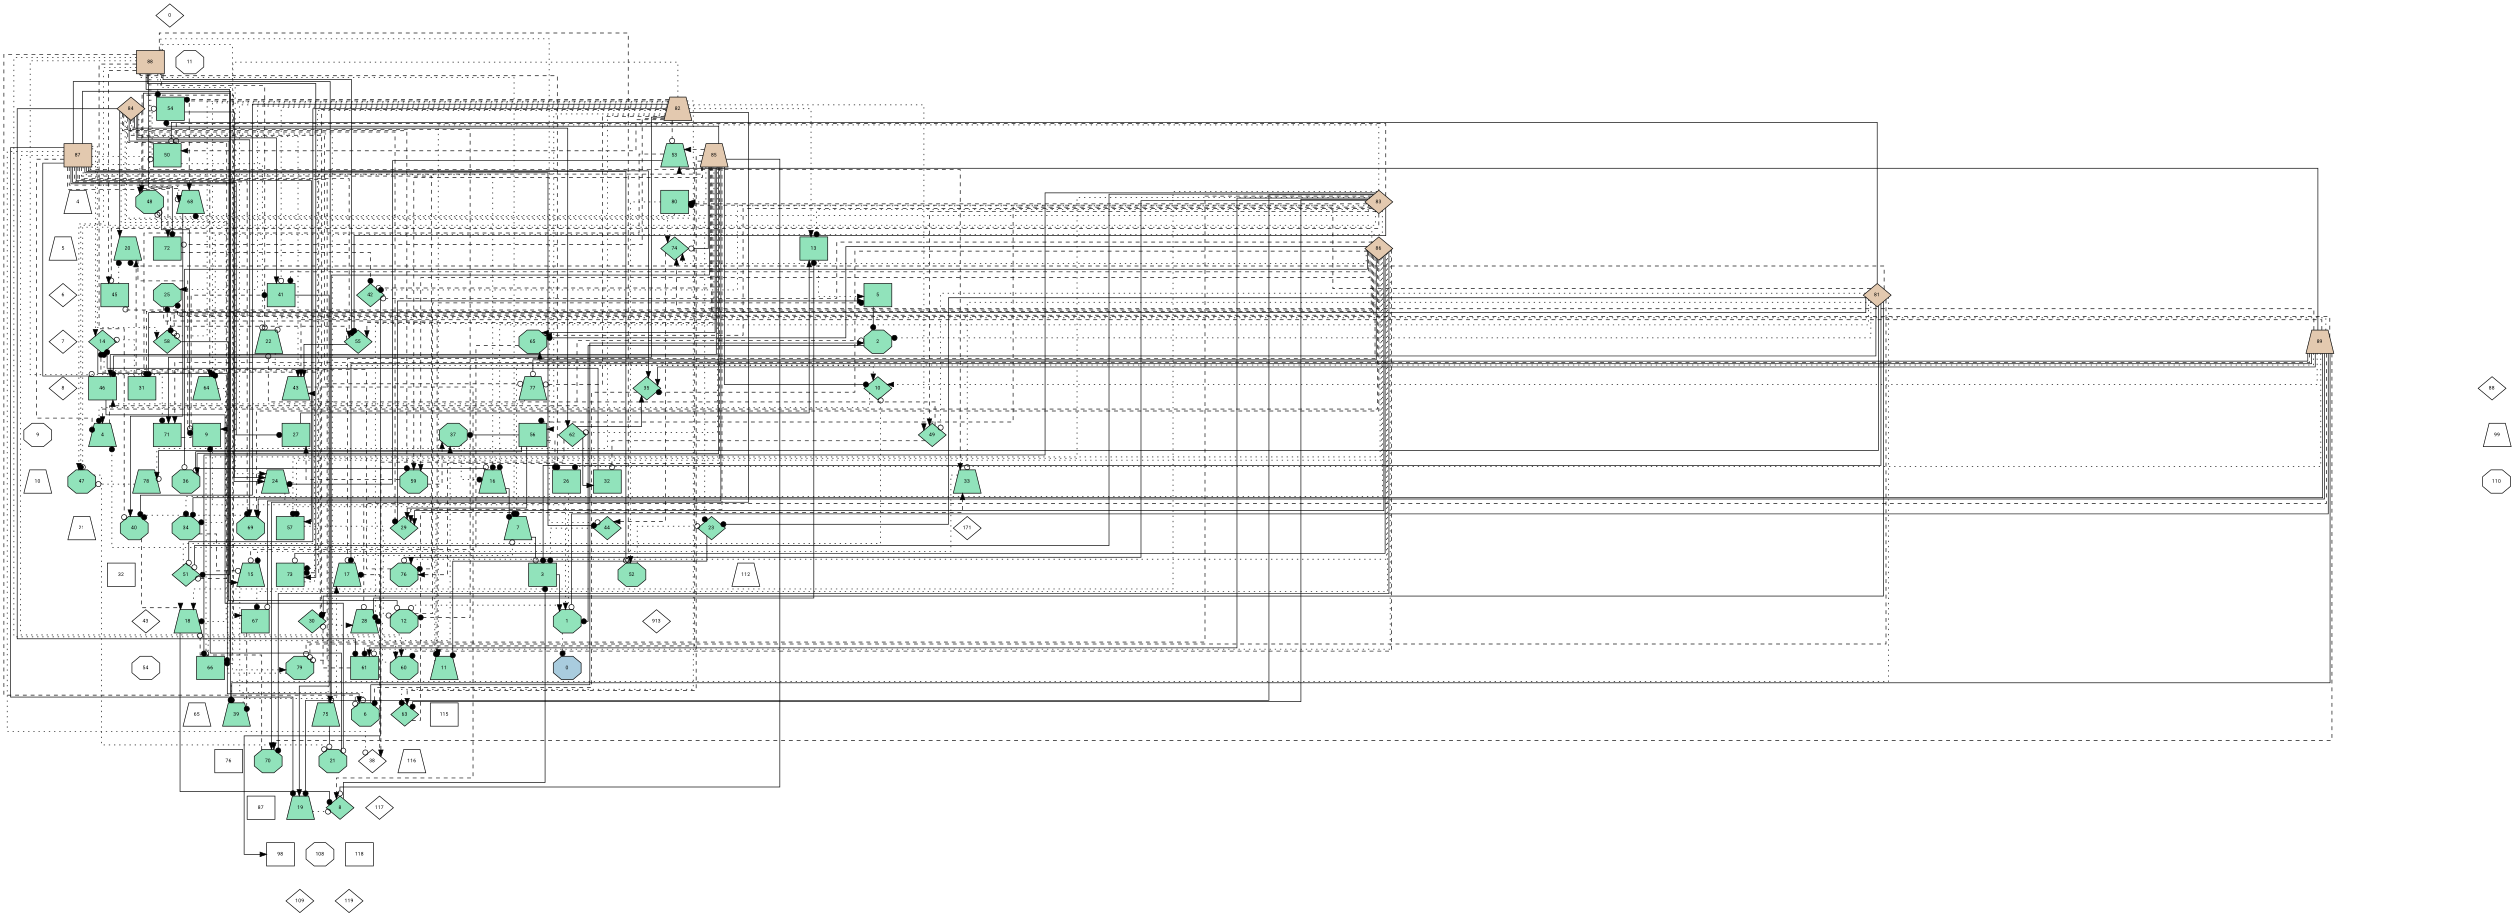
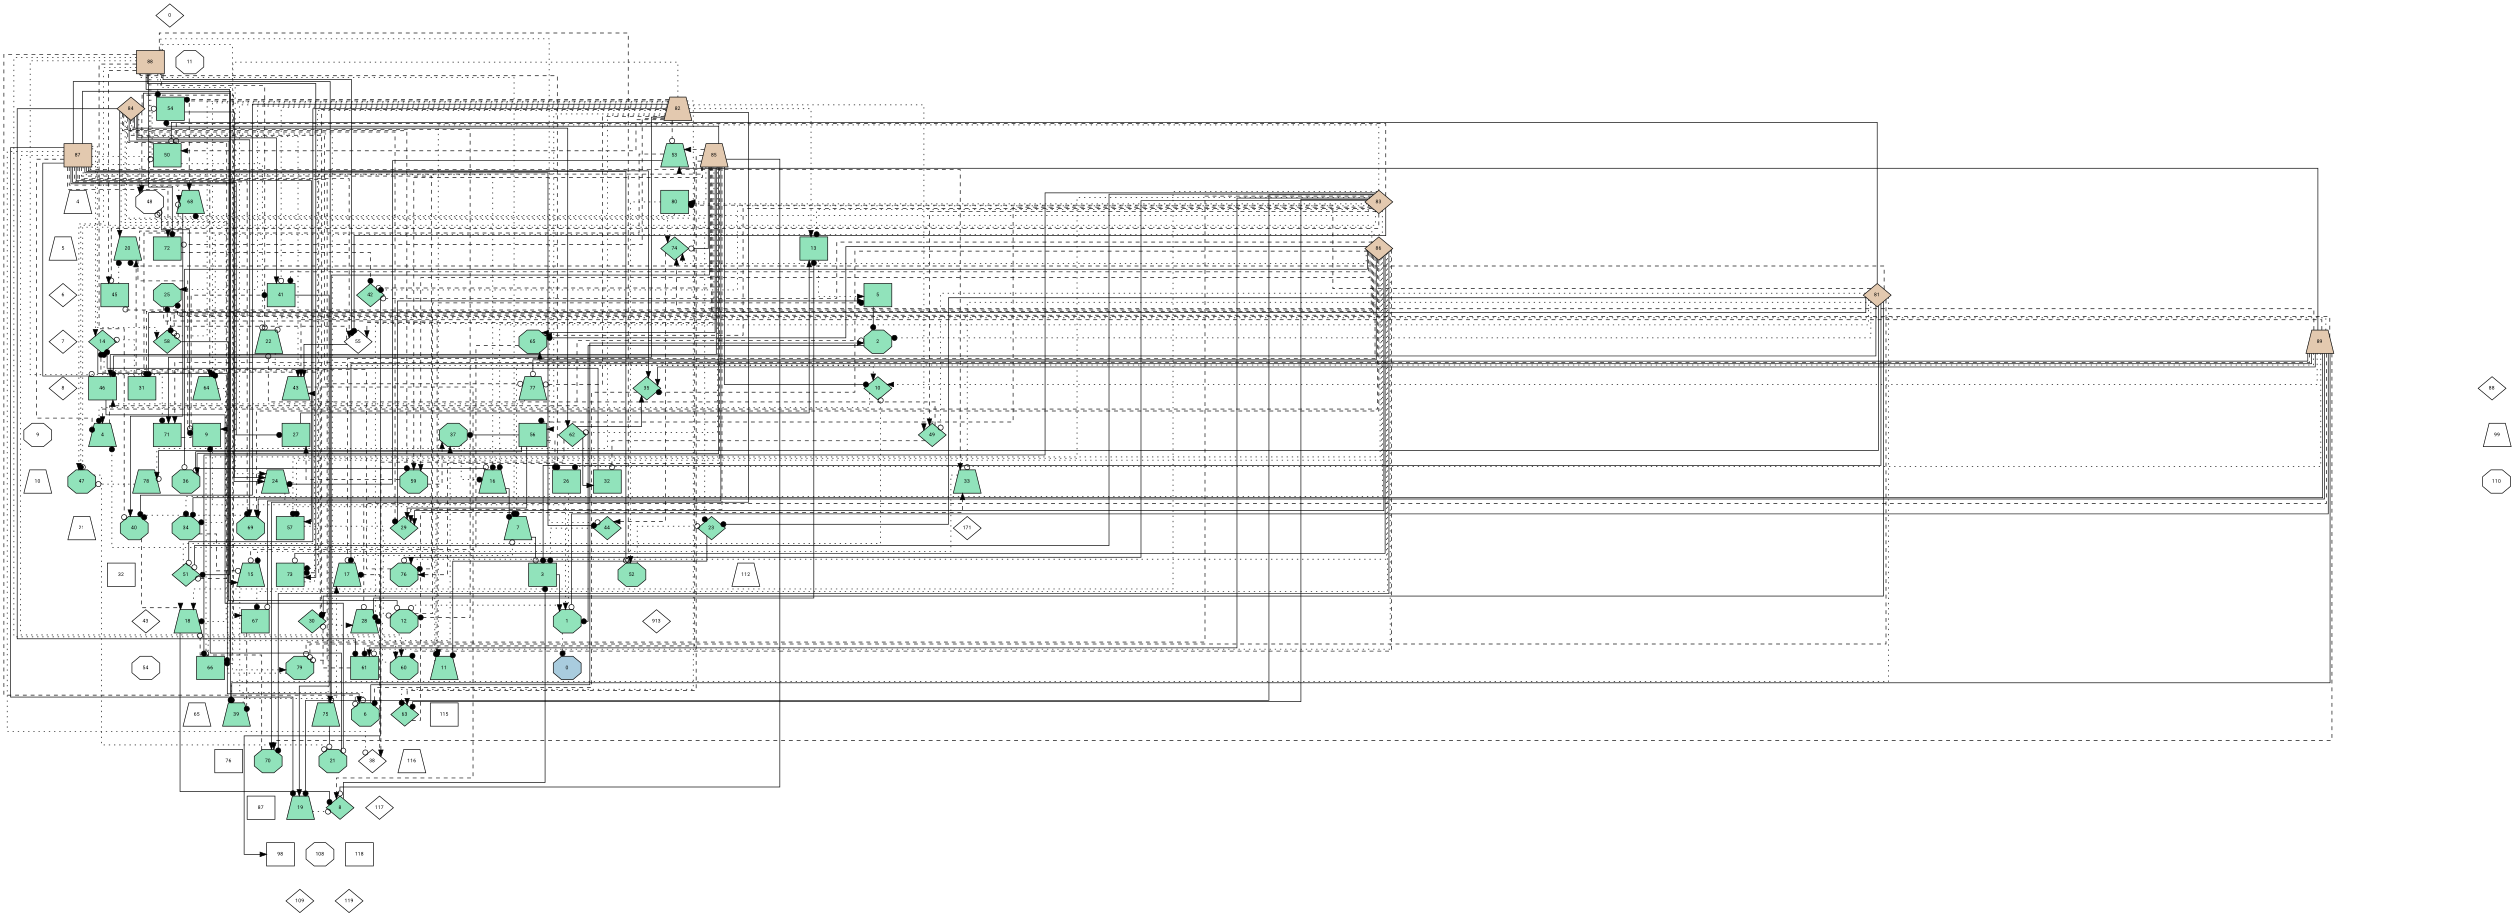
(143, 171) -> (162, 231)
(150, 202) -> (150, 202)
(1031, 204) -> (1031, 204)
(358, 342) -> (358, 342)
